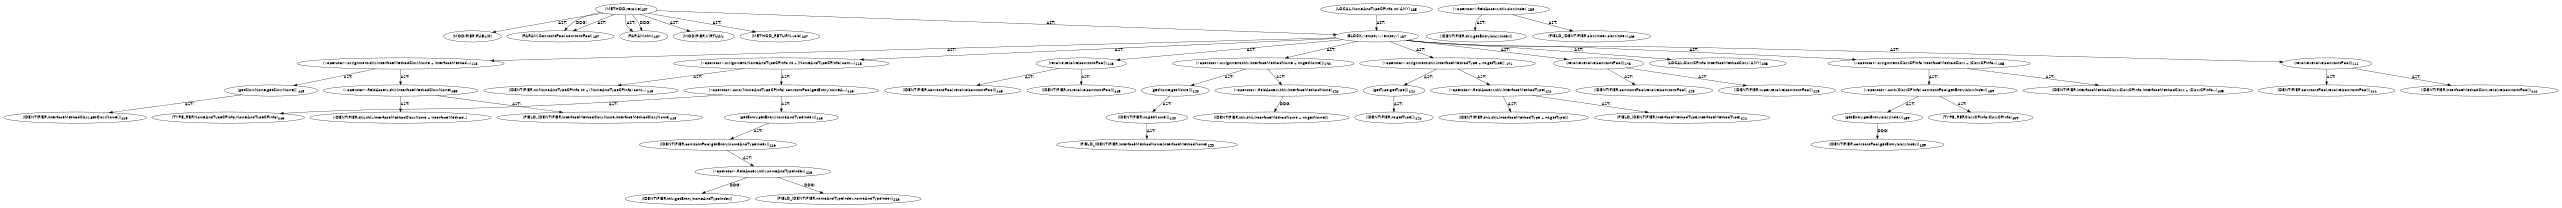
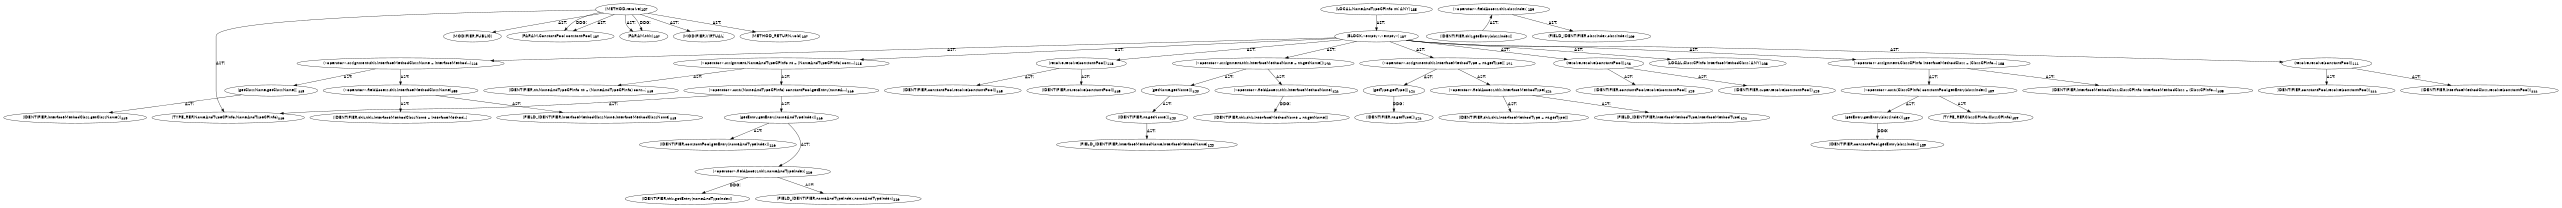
(1477, 20) -> (1487, 25)
(995, 23) -> (368, 17)
(1399, 104) -> (1399, 104)
(739, 157) -> (800, 146)
(810, 185) -> (810, 185)
